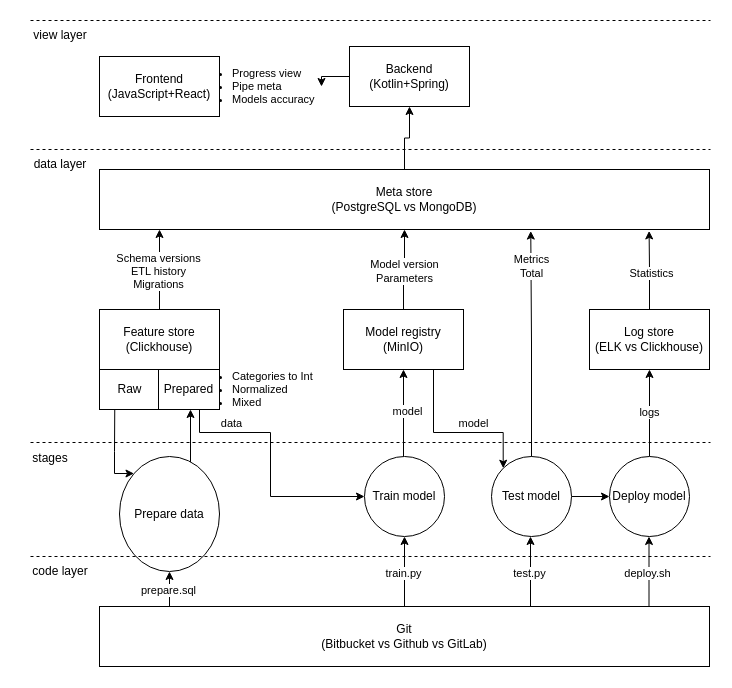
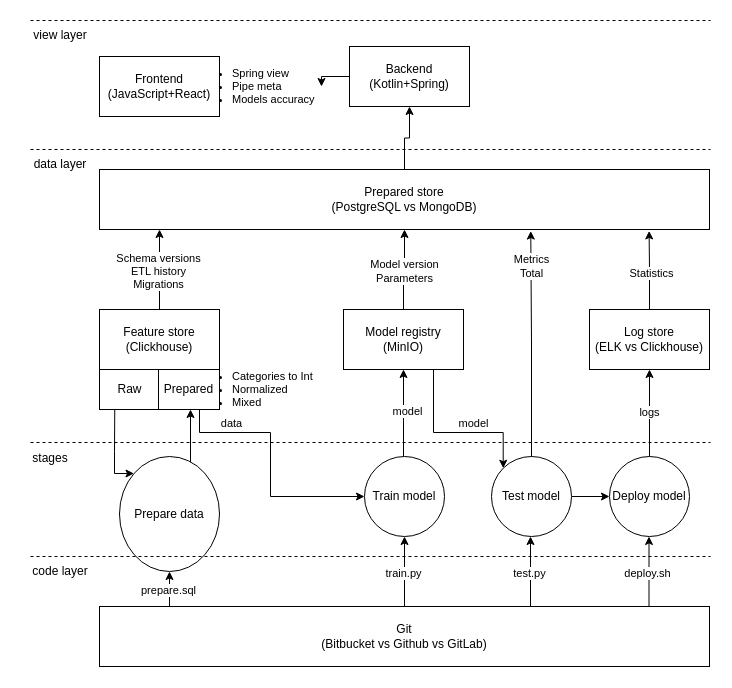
(240, 87) -> (240, 87)
(405, 200) -> (405, 200)
